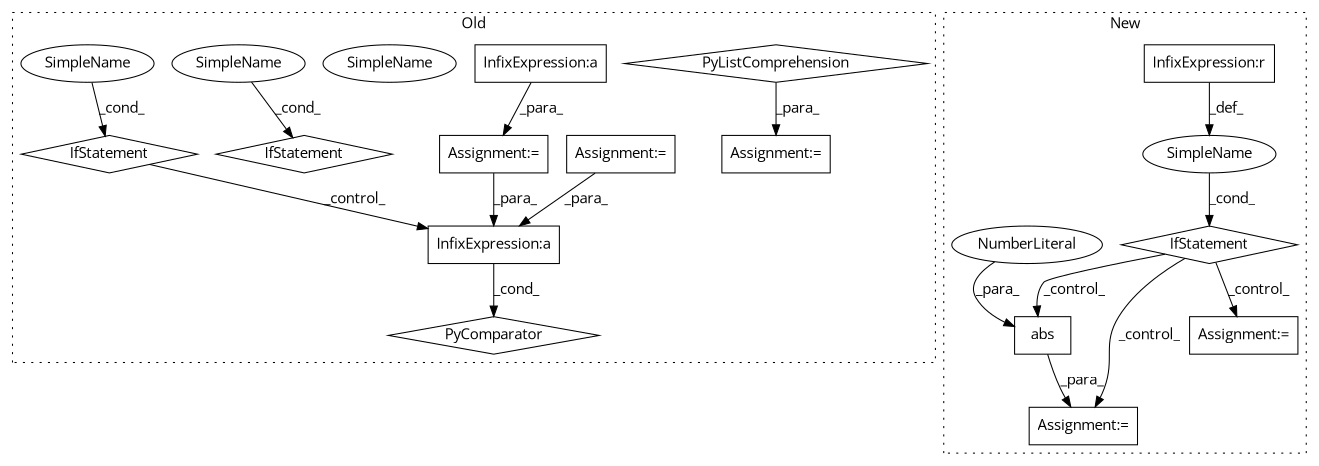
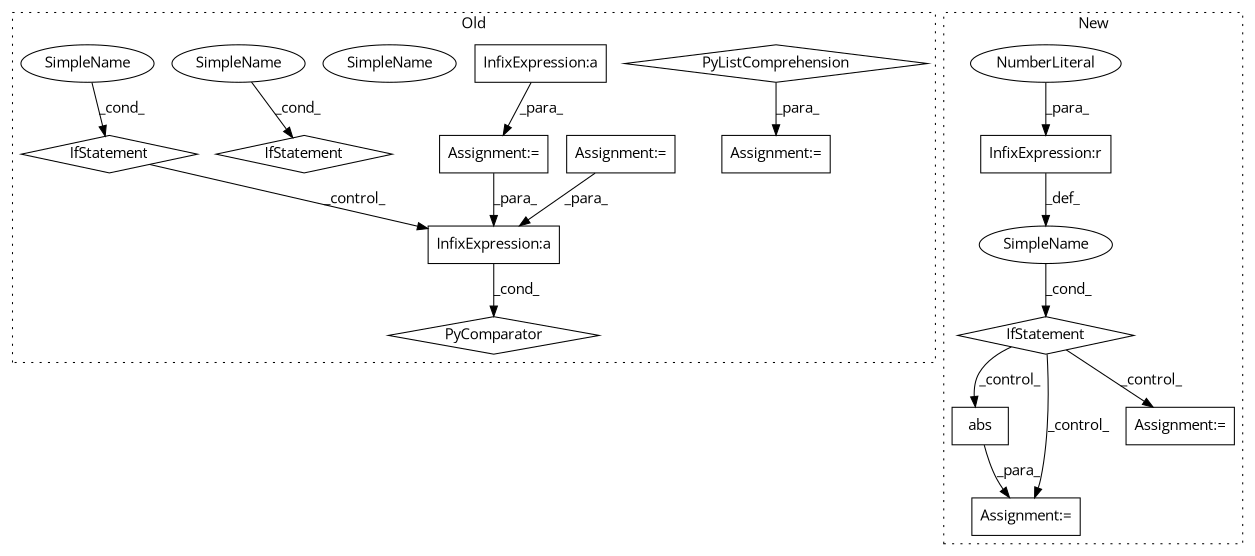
(975, 295) -> (1046, 104)
